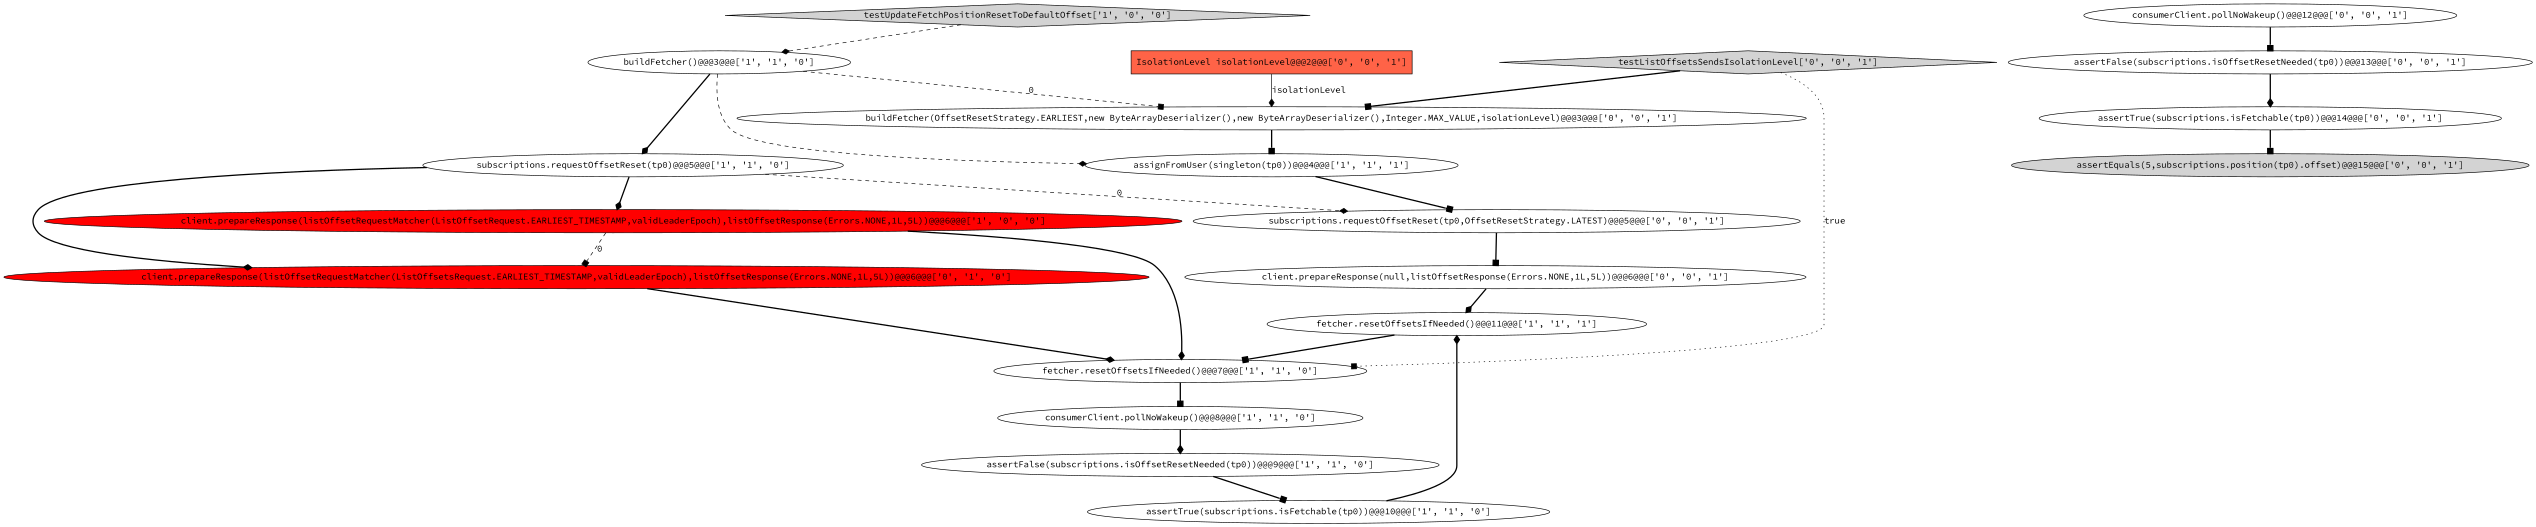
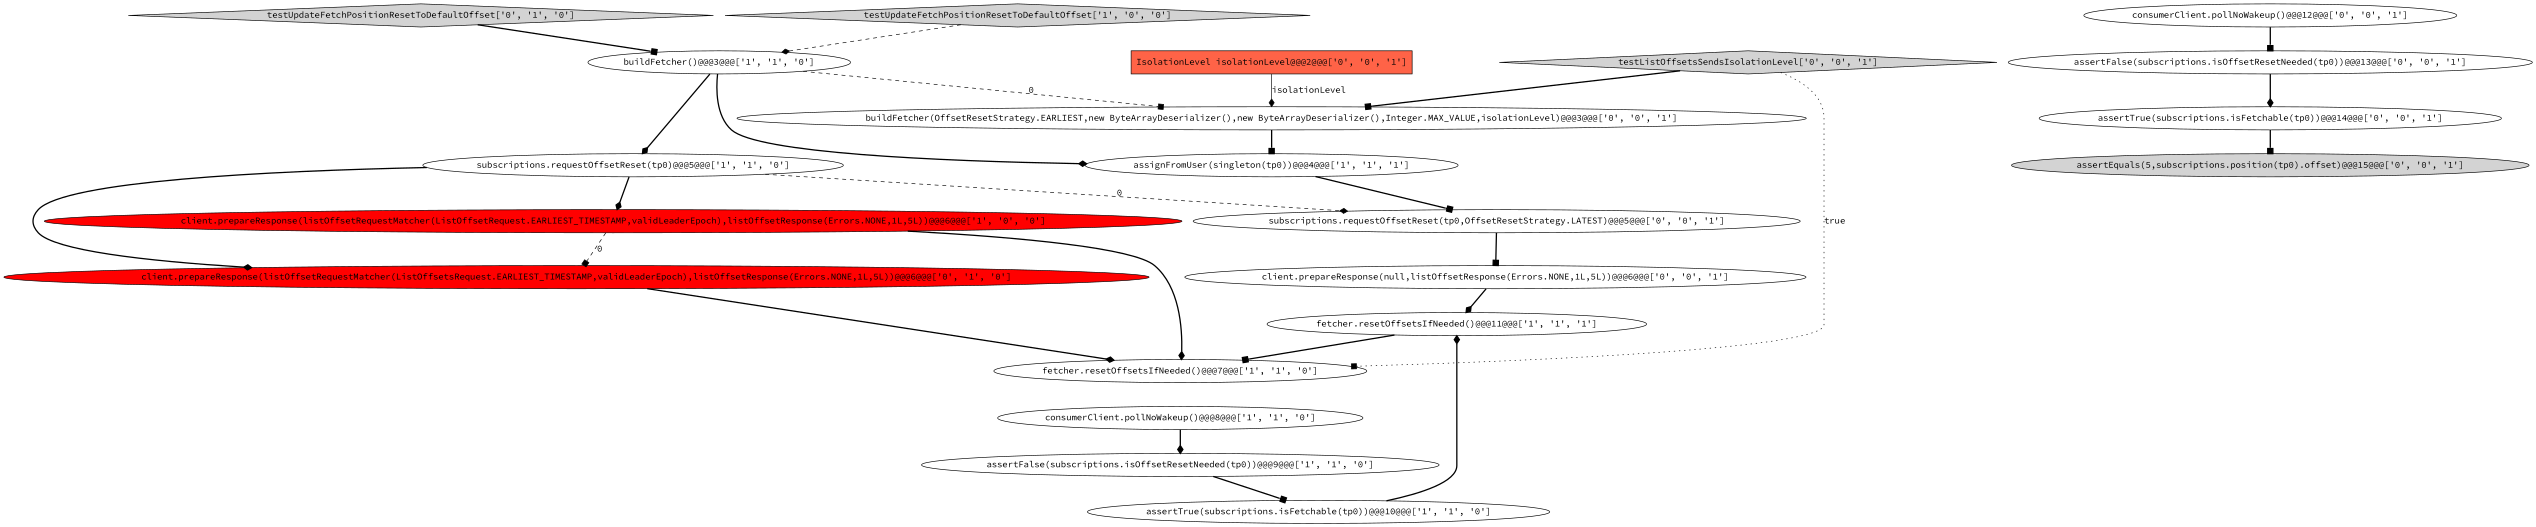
none -> (421, 15)
(874, 155) -> (874, 155)
(1180, 391) -> none
